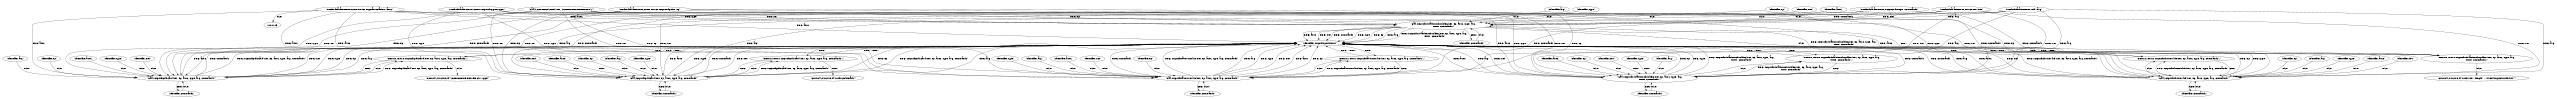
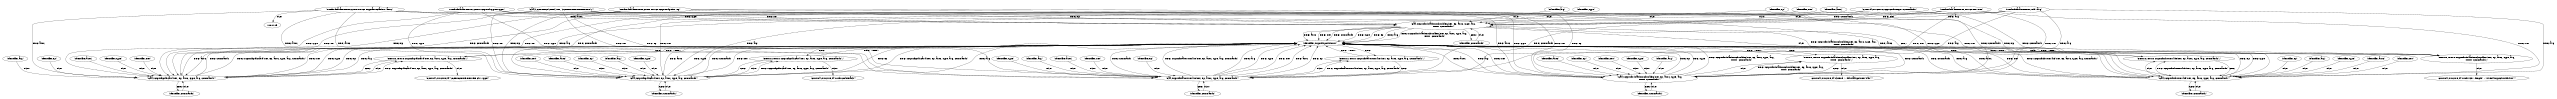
(1889, 10) -> (1889, 10)
(842, 31) -> none
none -> (1842, 78)
